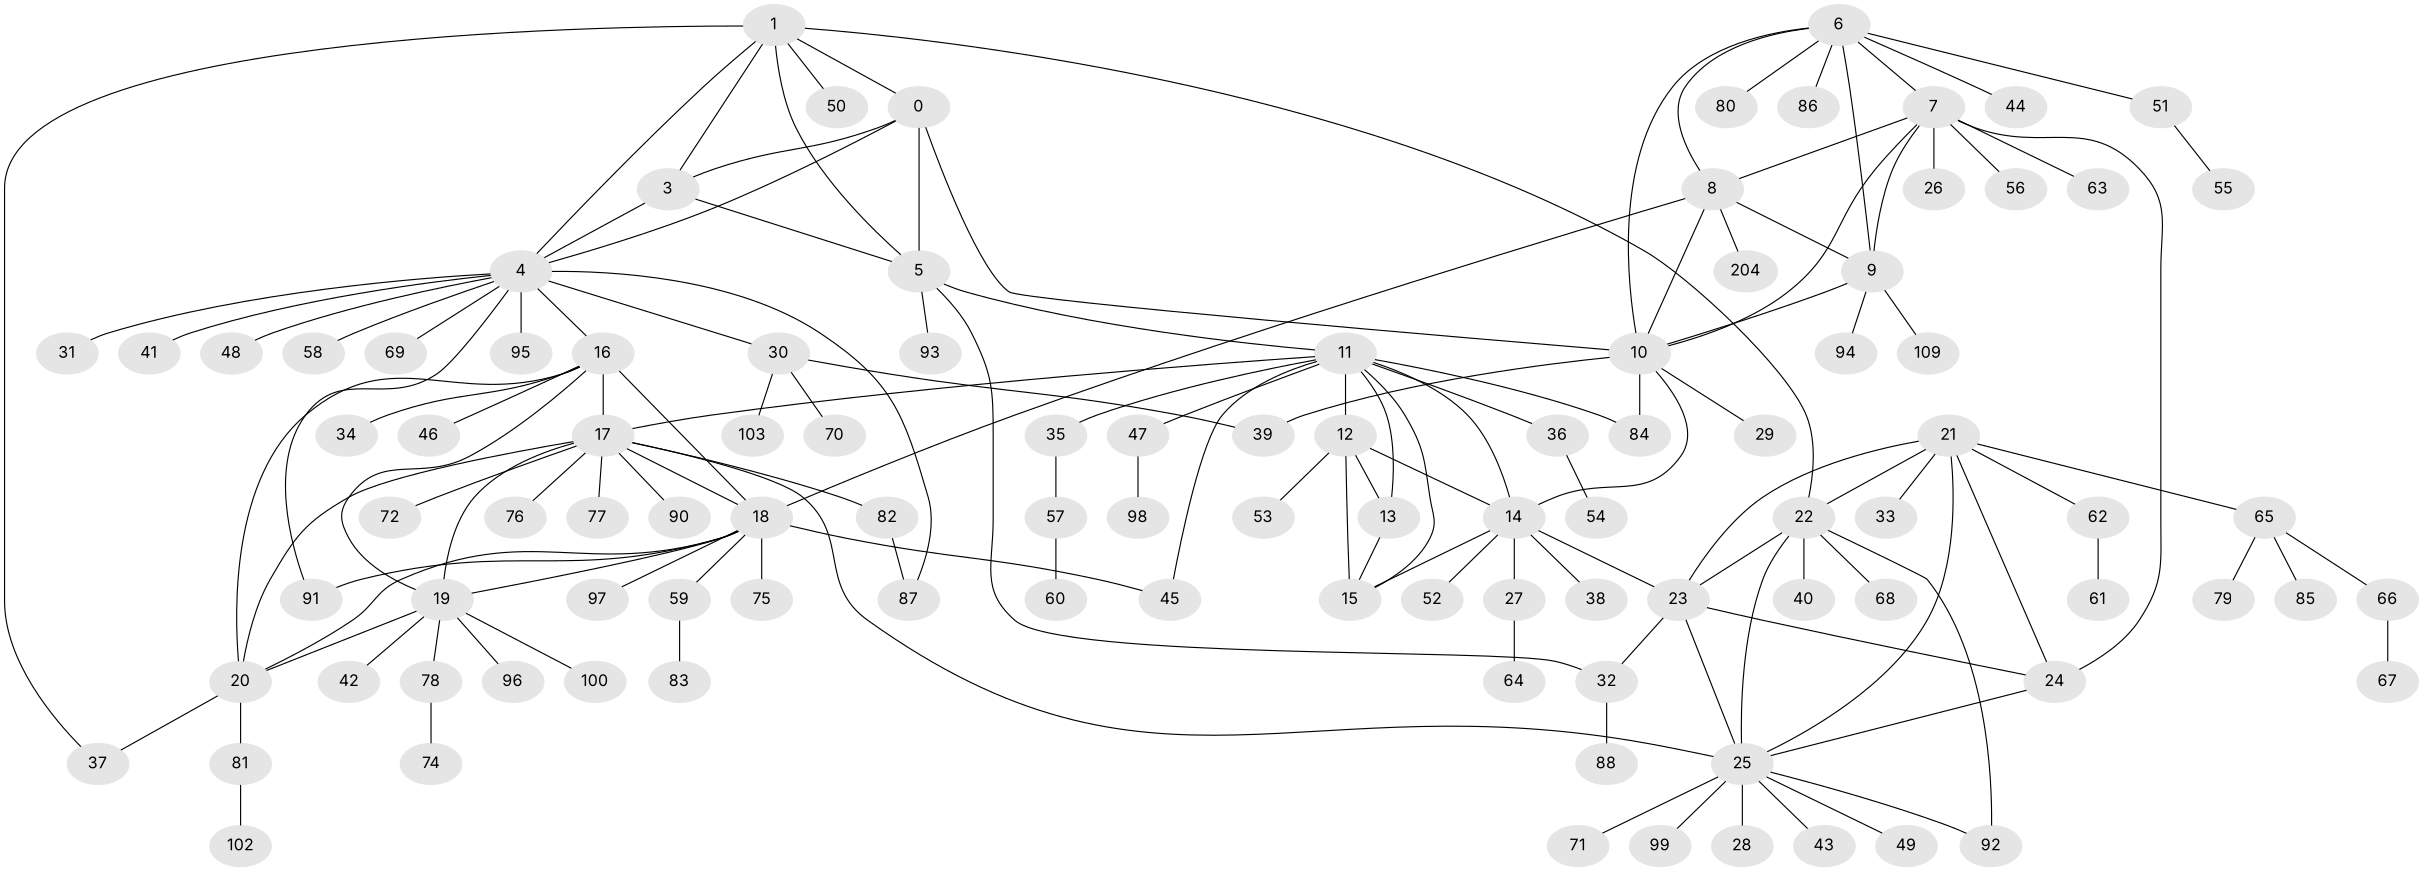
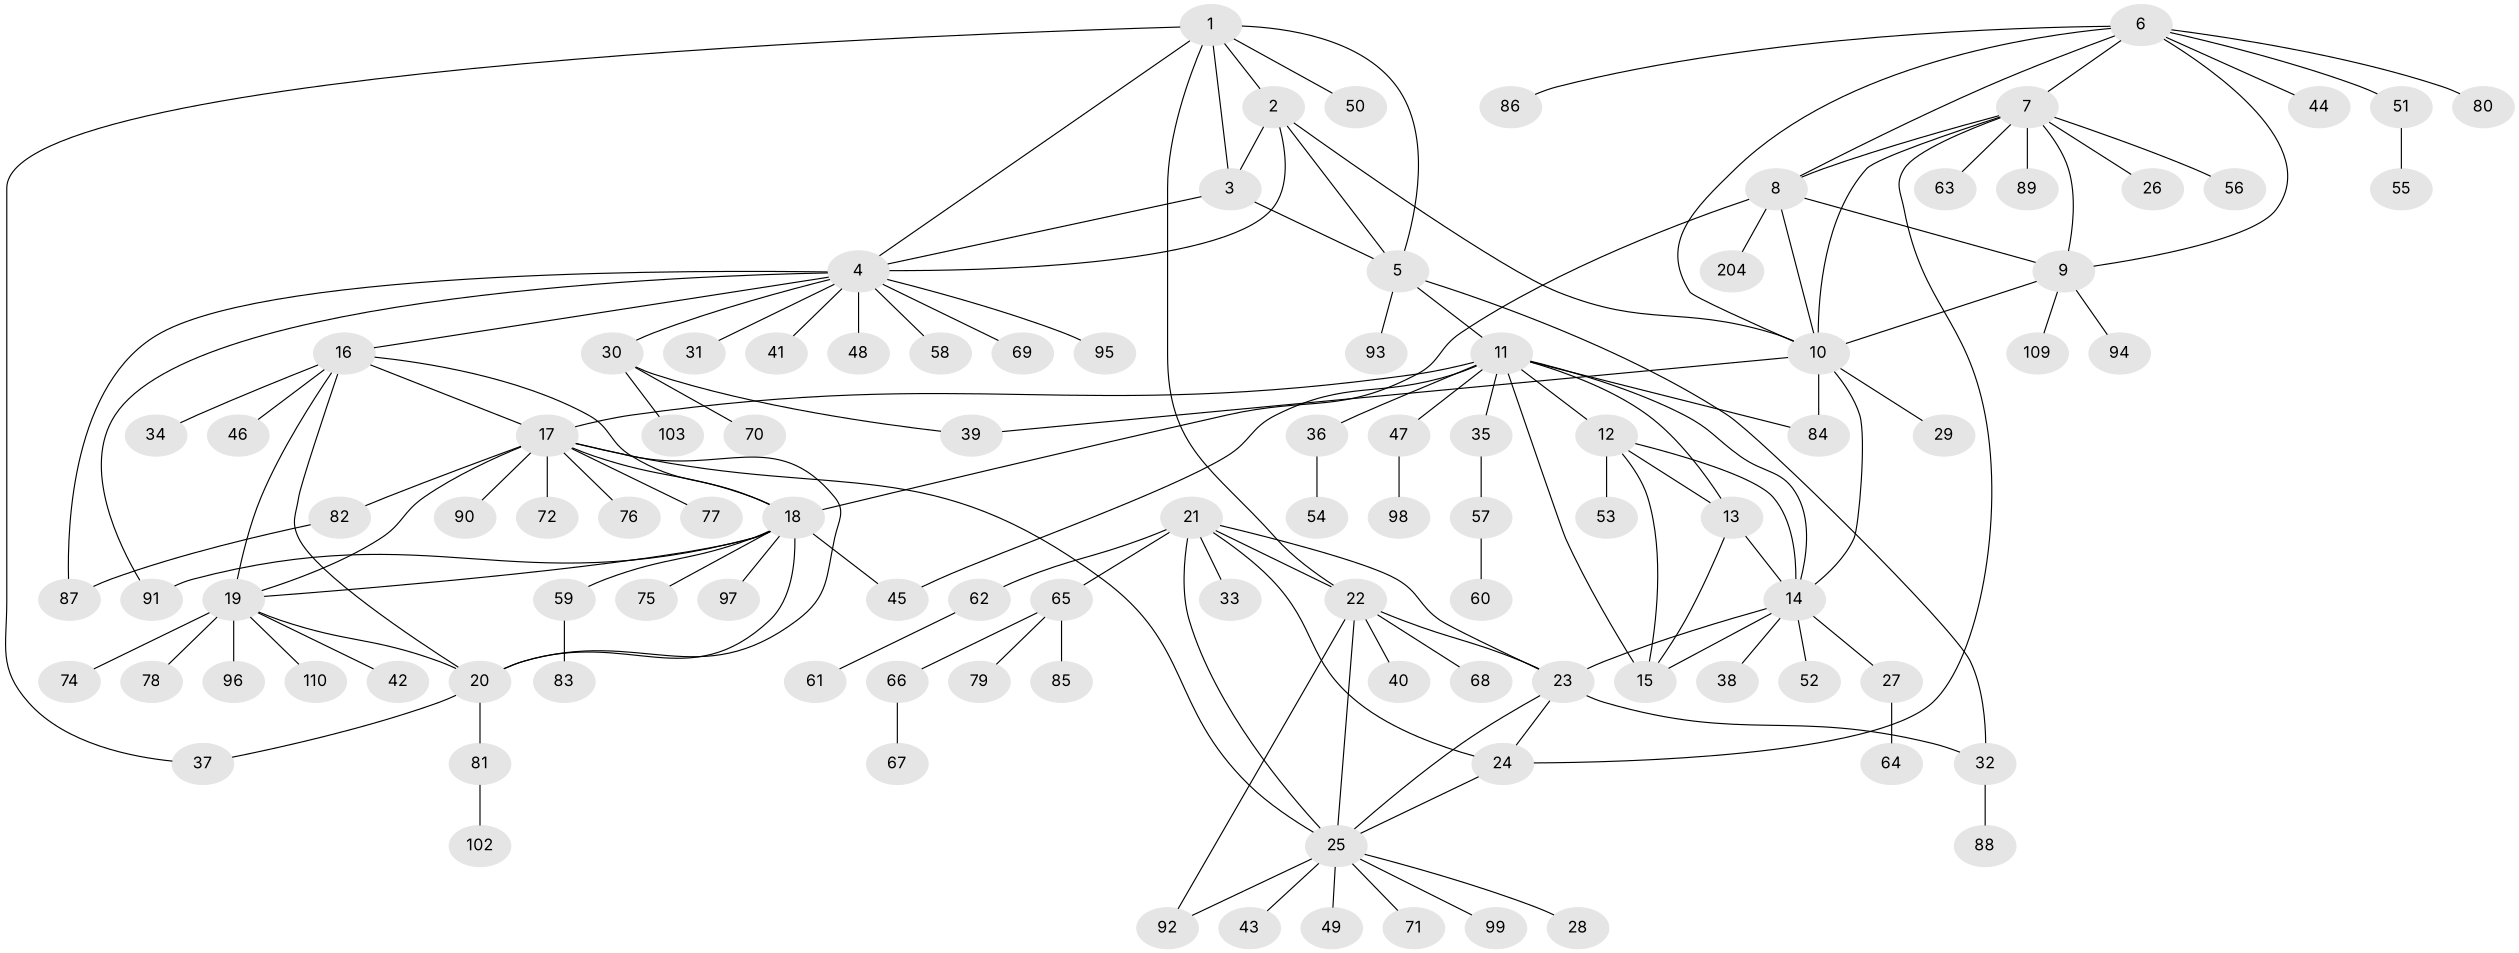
(919, 107) -> (1274, 107)
none -> (2027, 189)
none -> (1763, 559)
(595, 682) -> (316, 682)
(431, 723) -> (152, 641)
